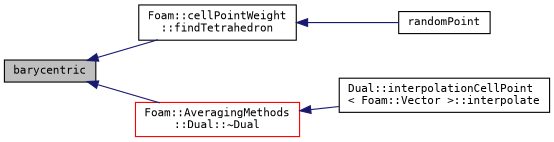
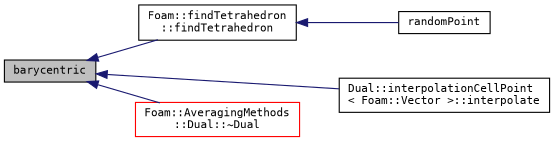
(218, 23) -> (218, 23)
(325, 108) -> (223, 82)
